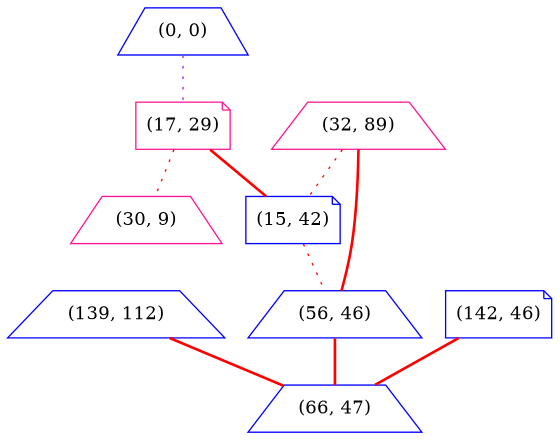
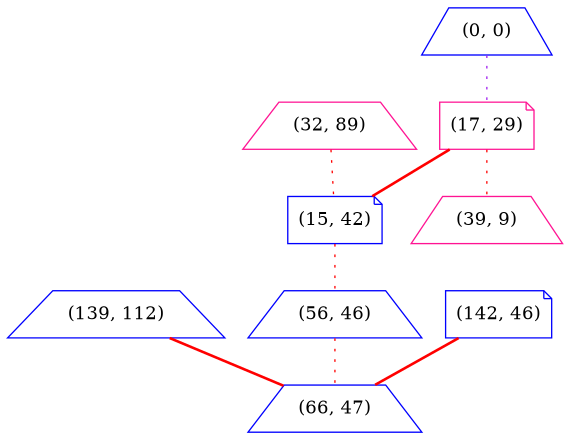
(146, 220) -> (487, 220)
(355, 221) -> none
(335, 362) -> (335, 362)
